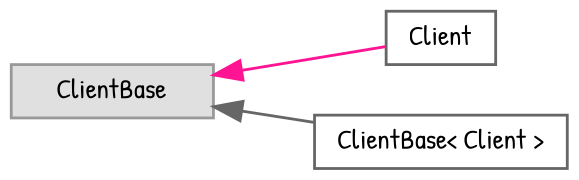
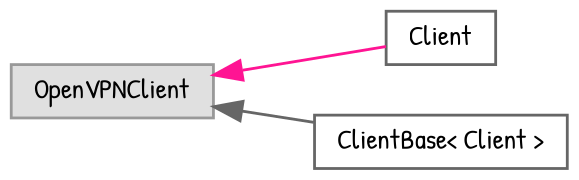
(112, 91) -> (112, 91)
